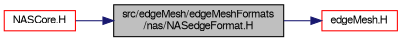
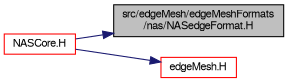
(297, 21) -> (113, 55)
